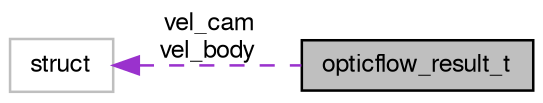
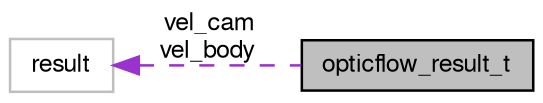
(62, 65) -> (62, 65)
